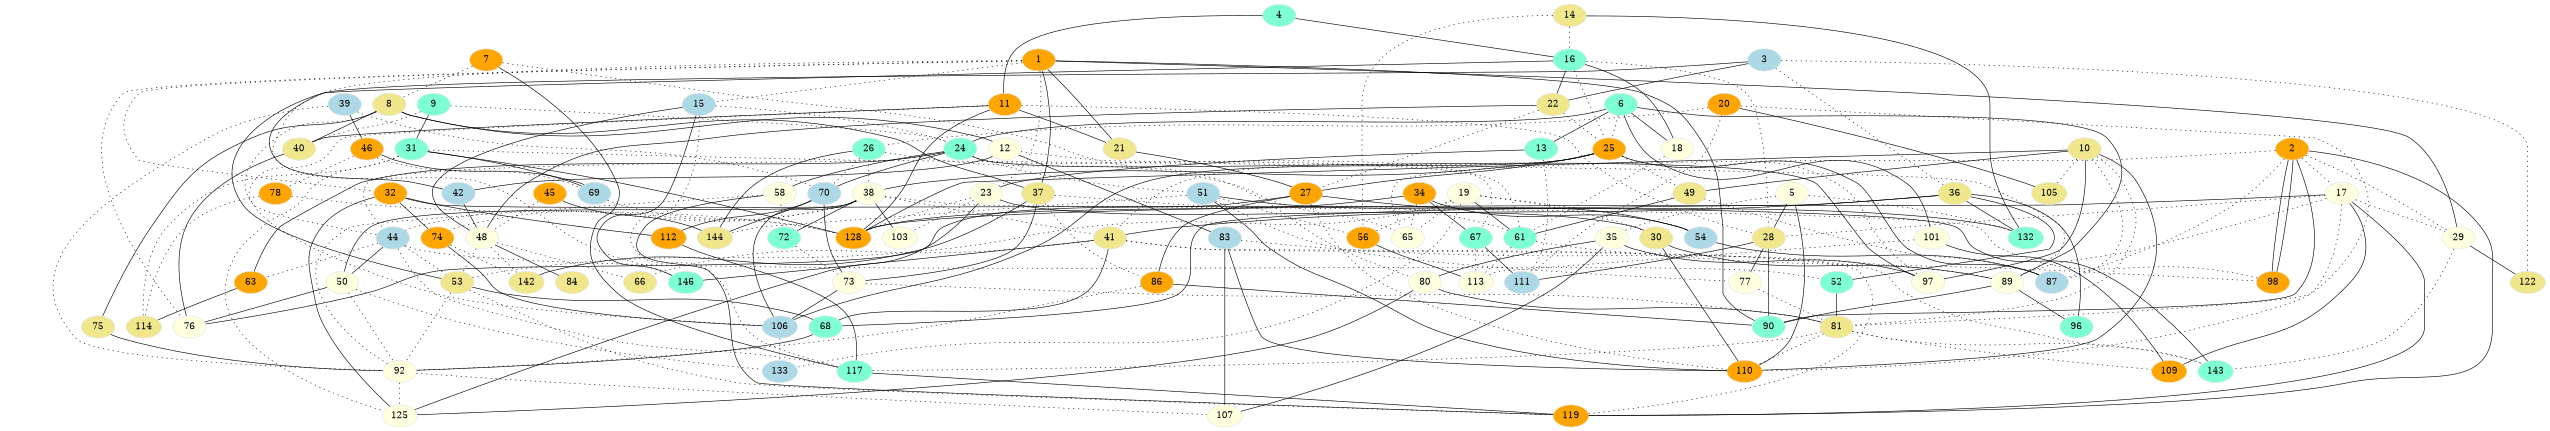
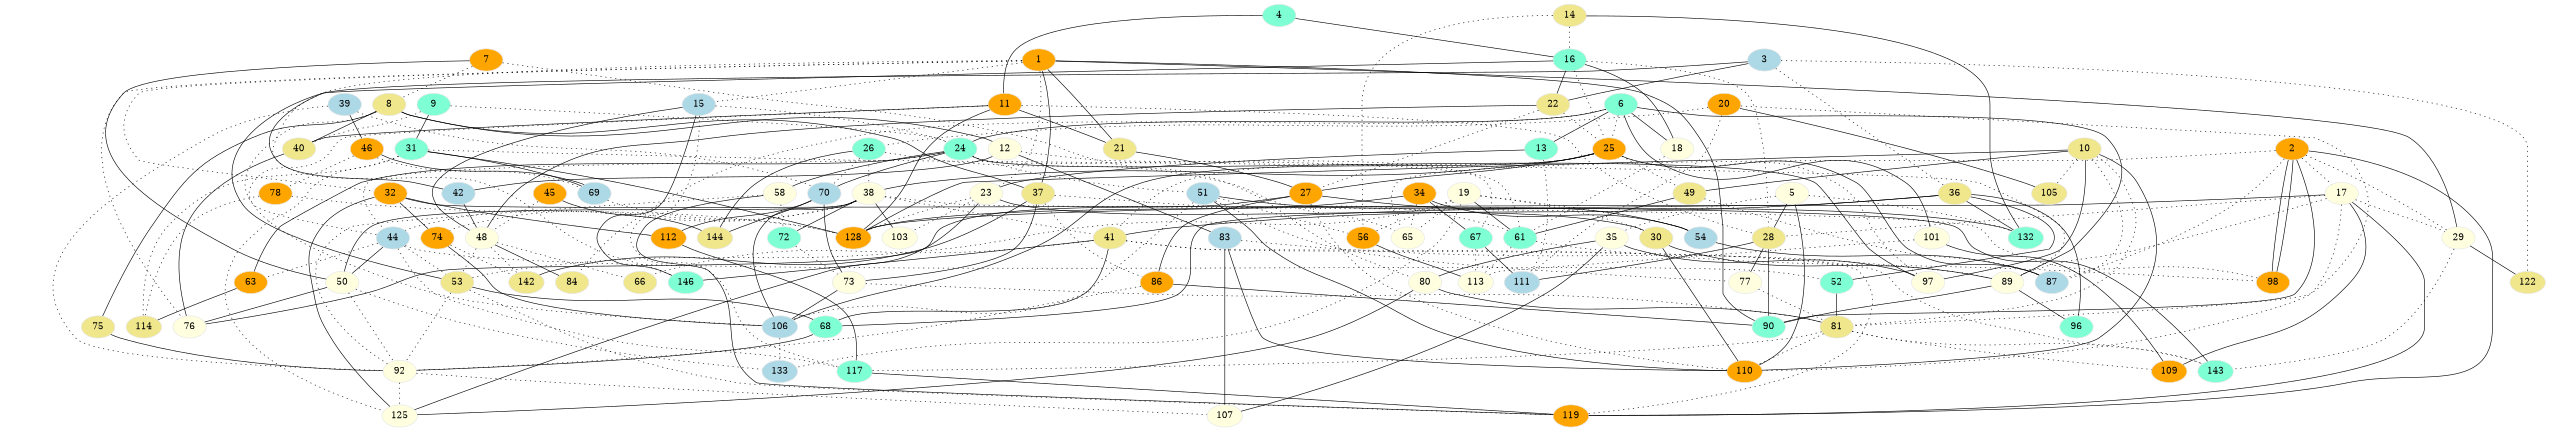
none -> (1073, 122)
(936, 214) -> (1101, 280)
(591, 257) -> (136, 87)
